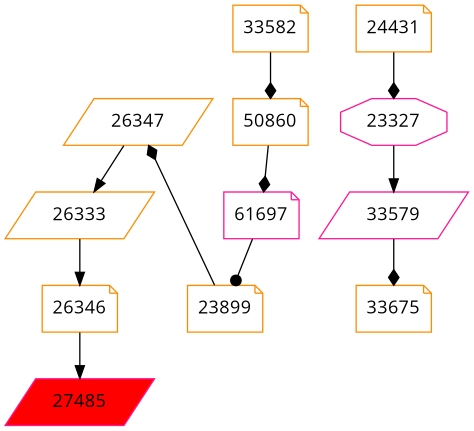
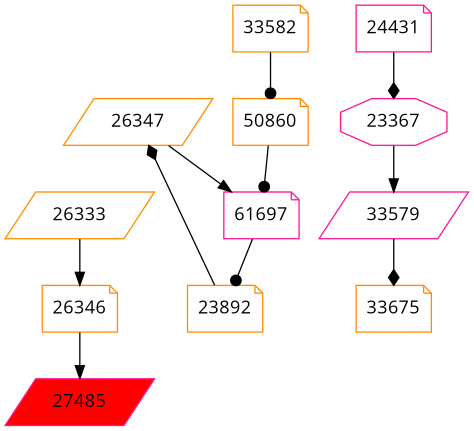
(394, 29) -> (394, 29)
(271, 70) -> (271, 70)
(394, 122) -> (394, 122)
(113, 163) -> (195, 165)
(266, 164) -> (266, 164)
(225, 309) -> (225, 309)
